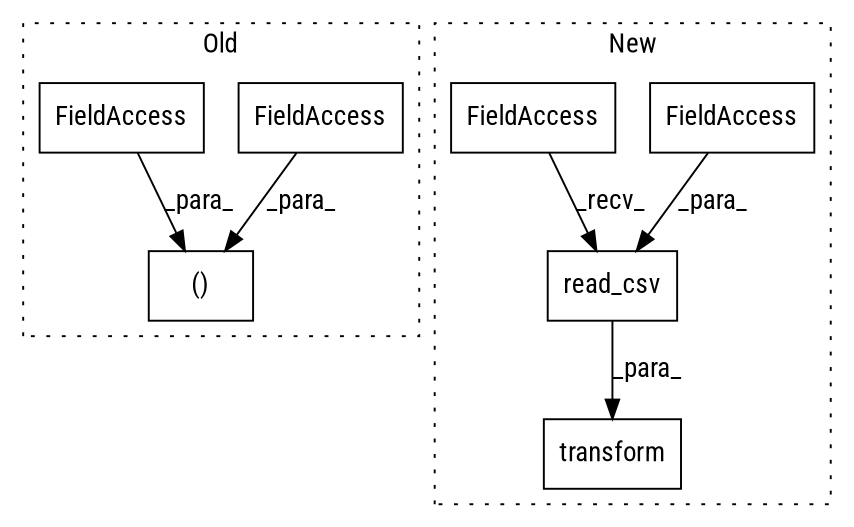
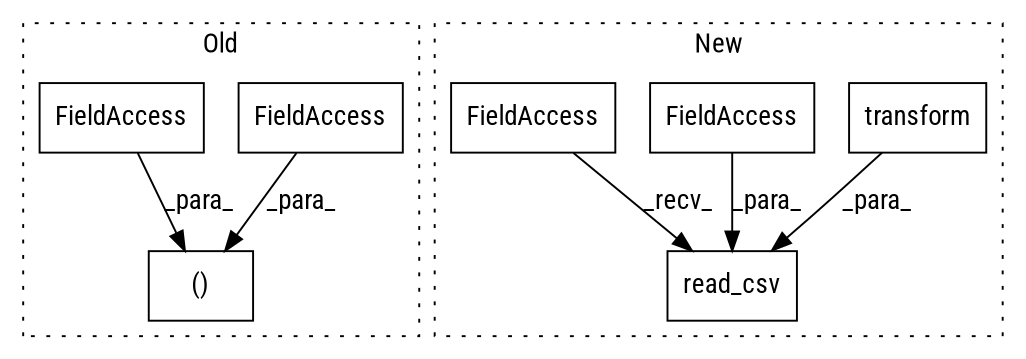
(612, 360) -> (835, 196)
